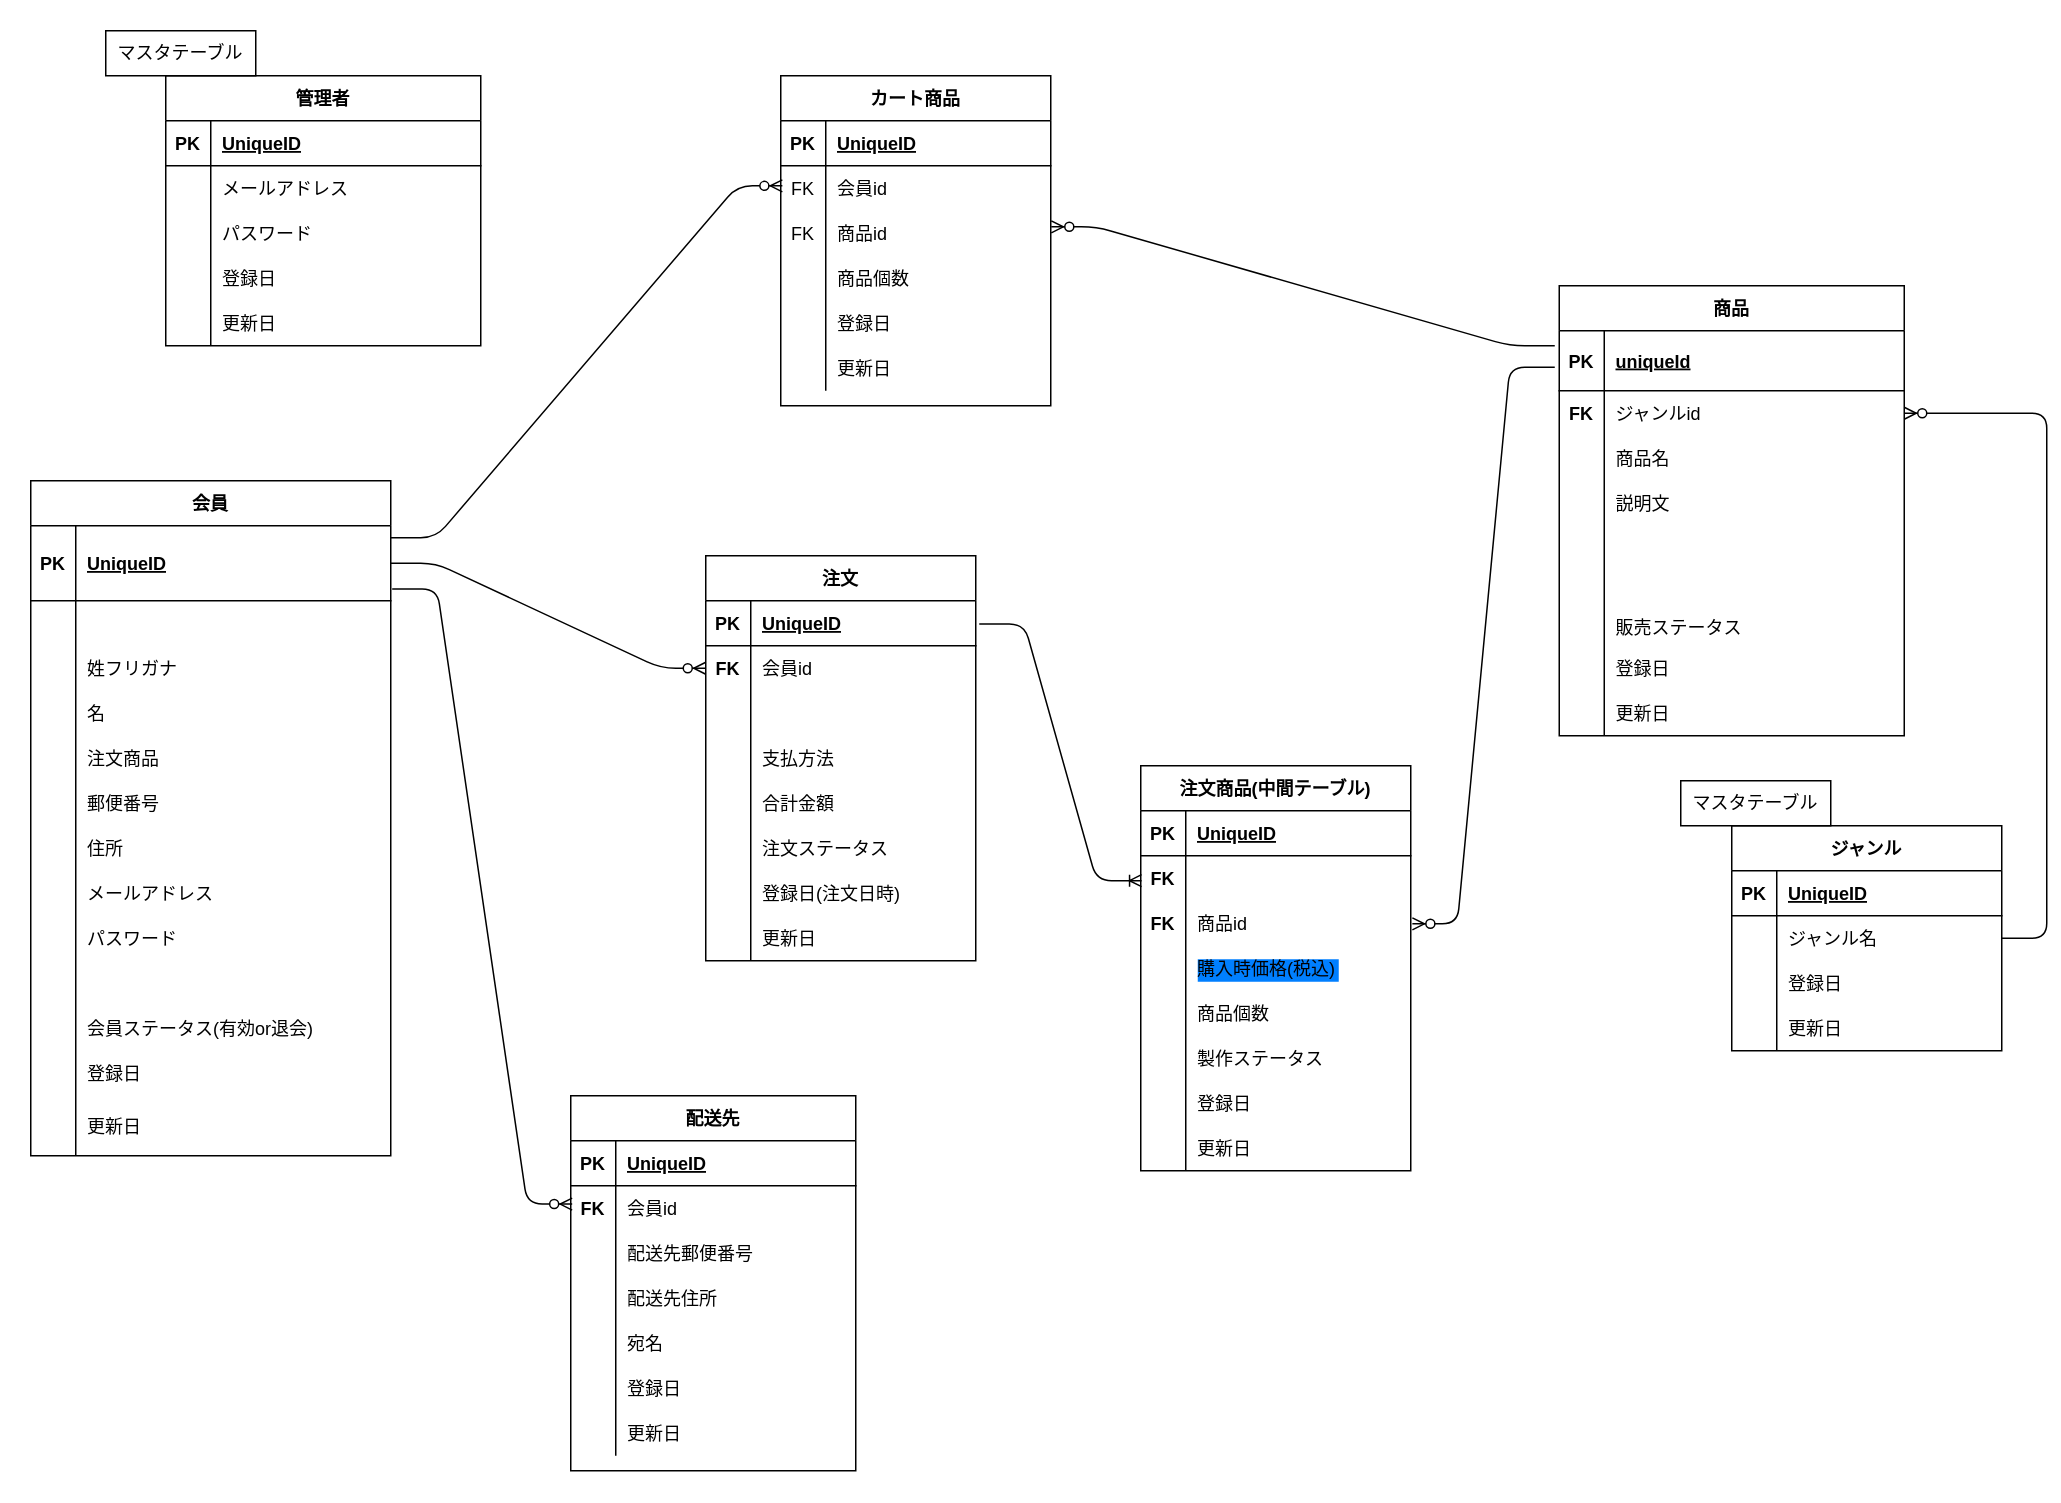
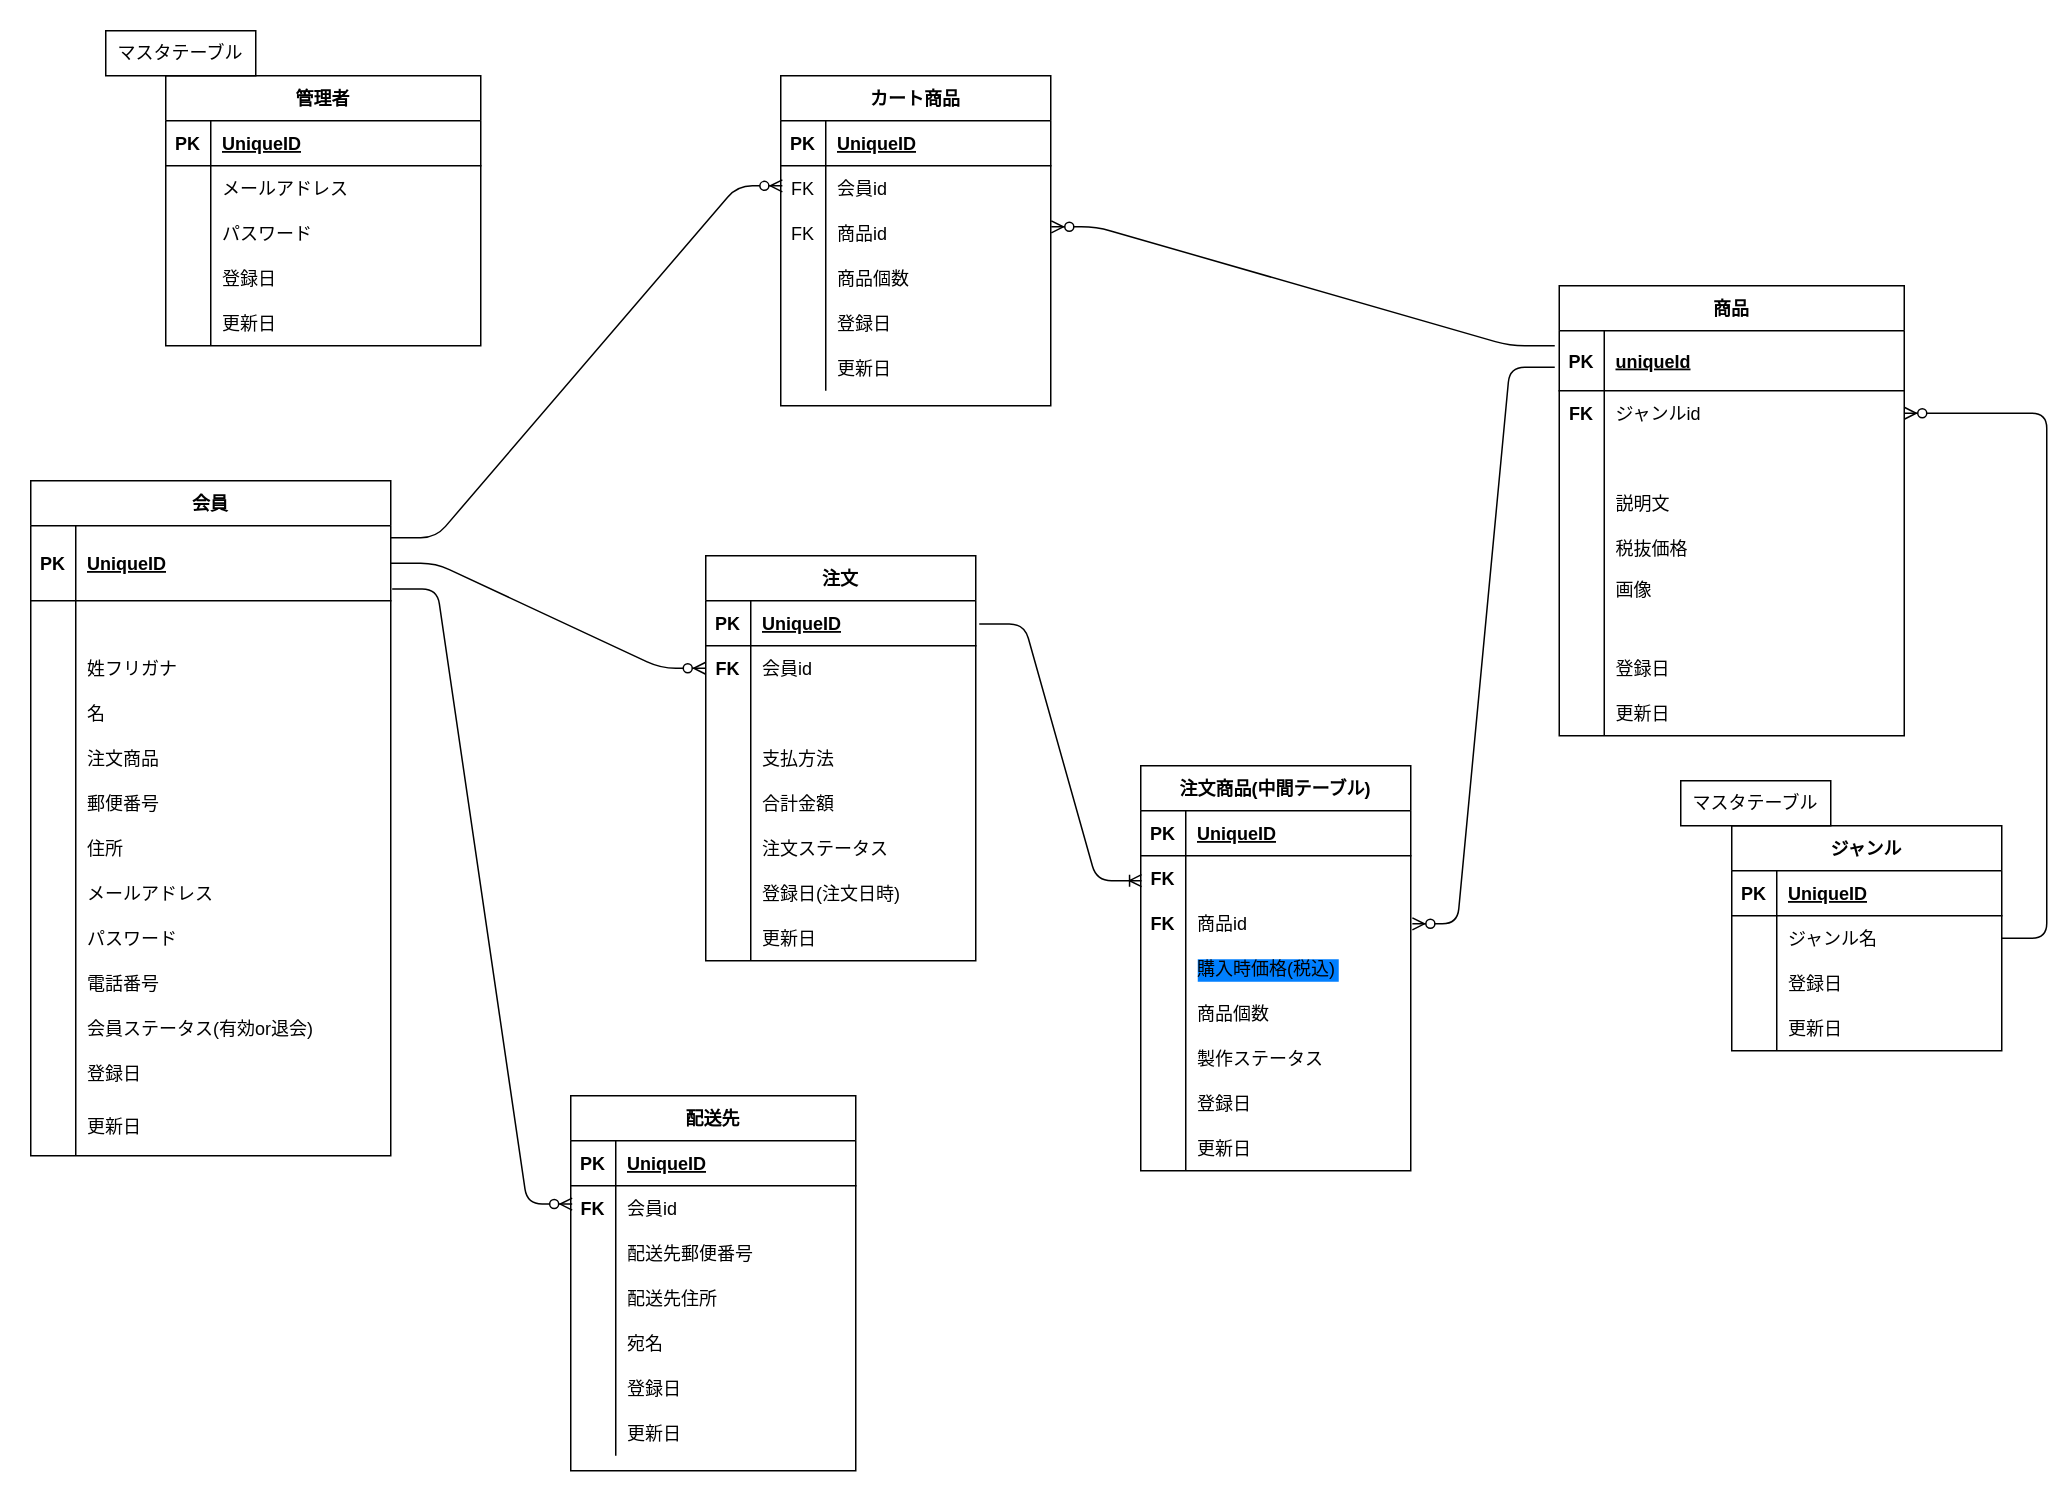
(1754, 458) -> none
none -> (1754, 548)
none -> (1754, 590)
(1754, 627) -> none
none -> (233, 983)
